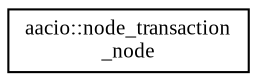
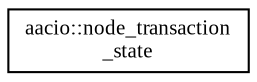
(129, 41) -> (129, 41)
